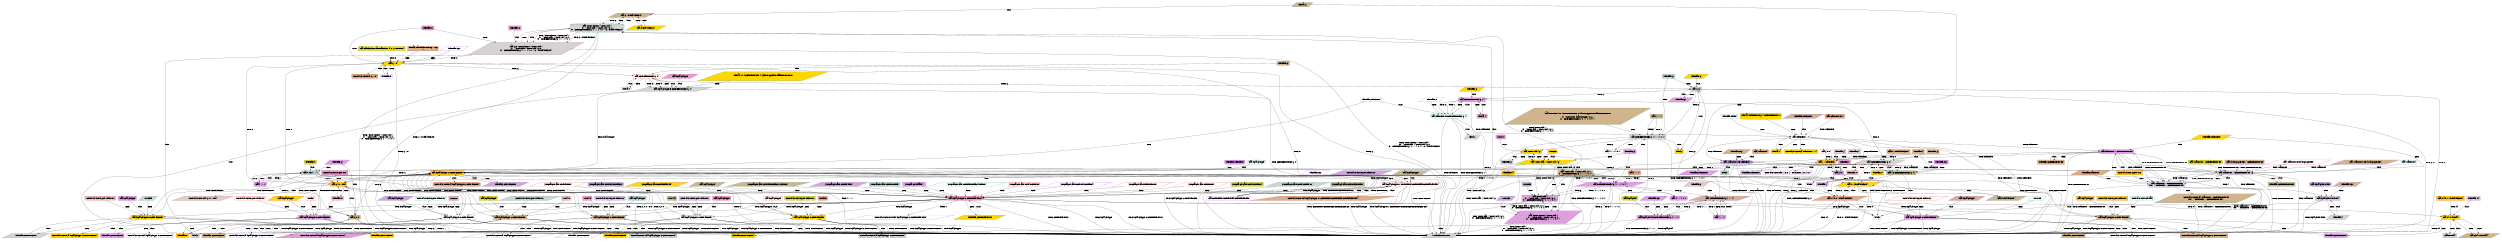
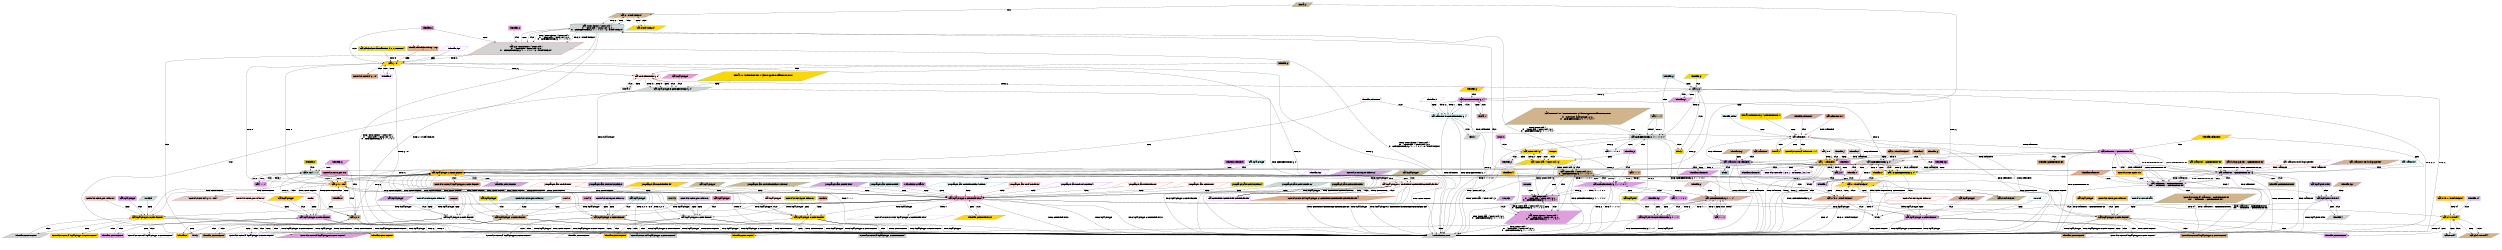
none -> (1878, 94)
(1860, 157) -> (1860, 157)
(1901, 173) -> (1901, 173)
(914, 184) -> (914, 184)
